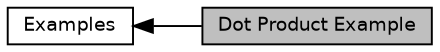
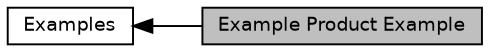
(317, 26) -> (342, 26)
